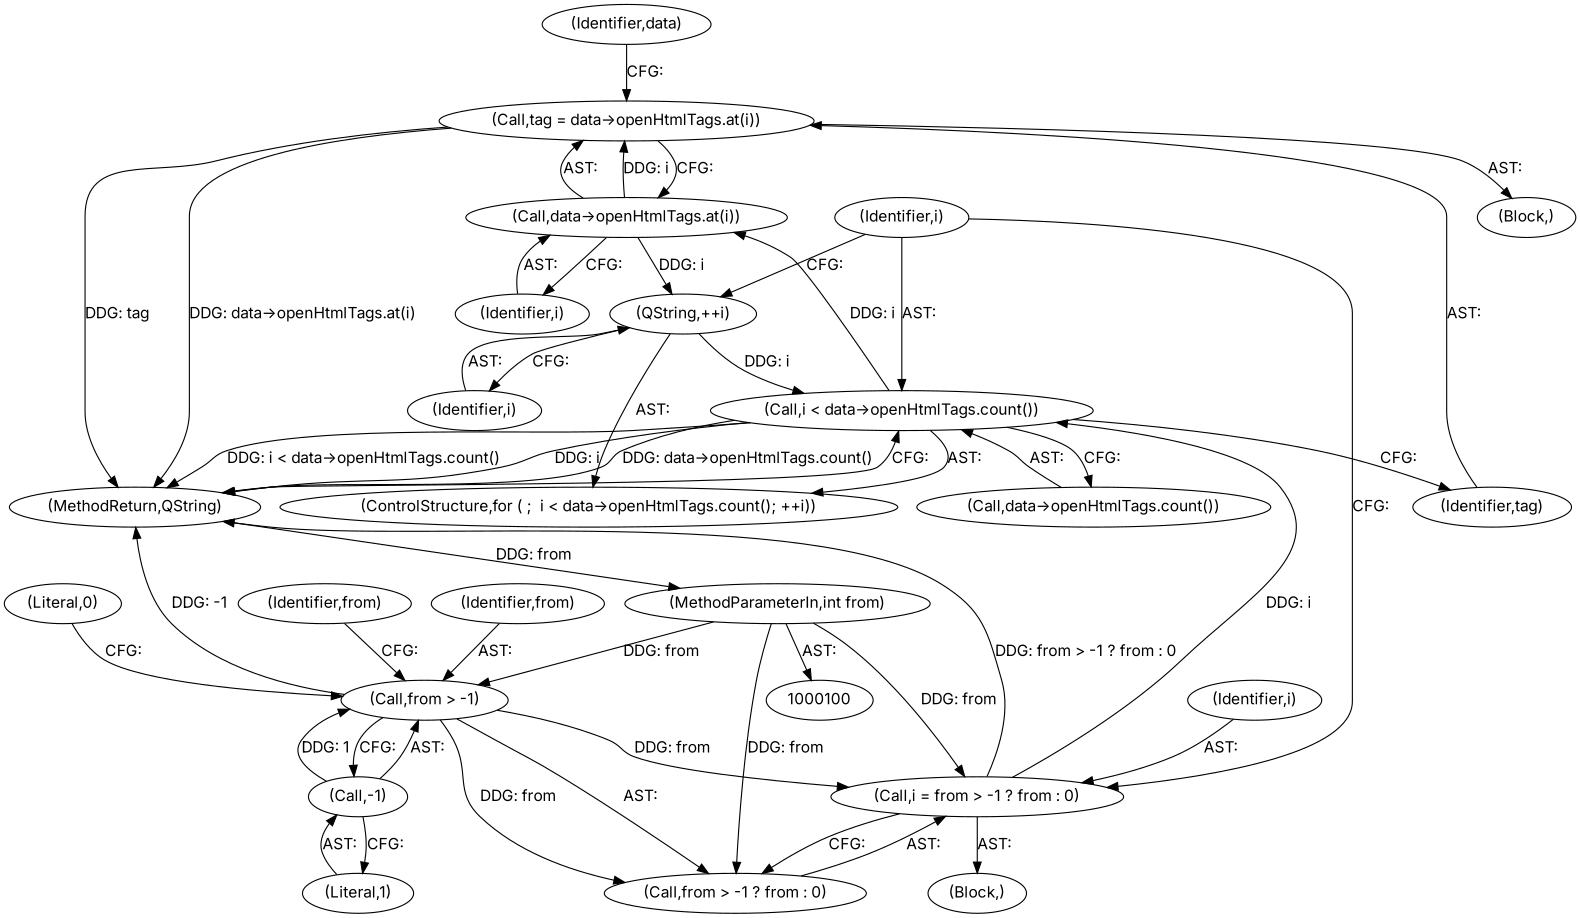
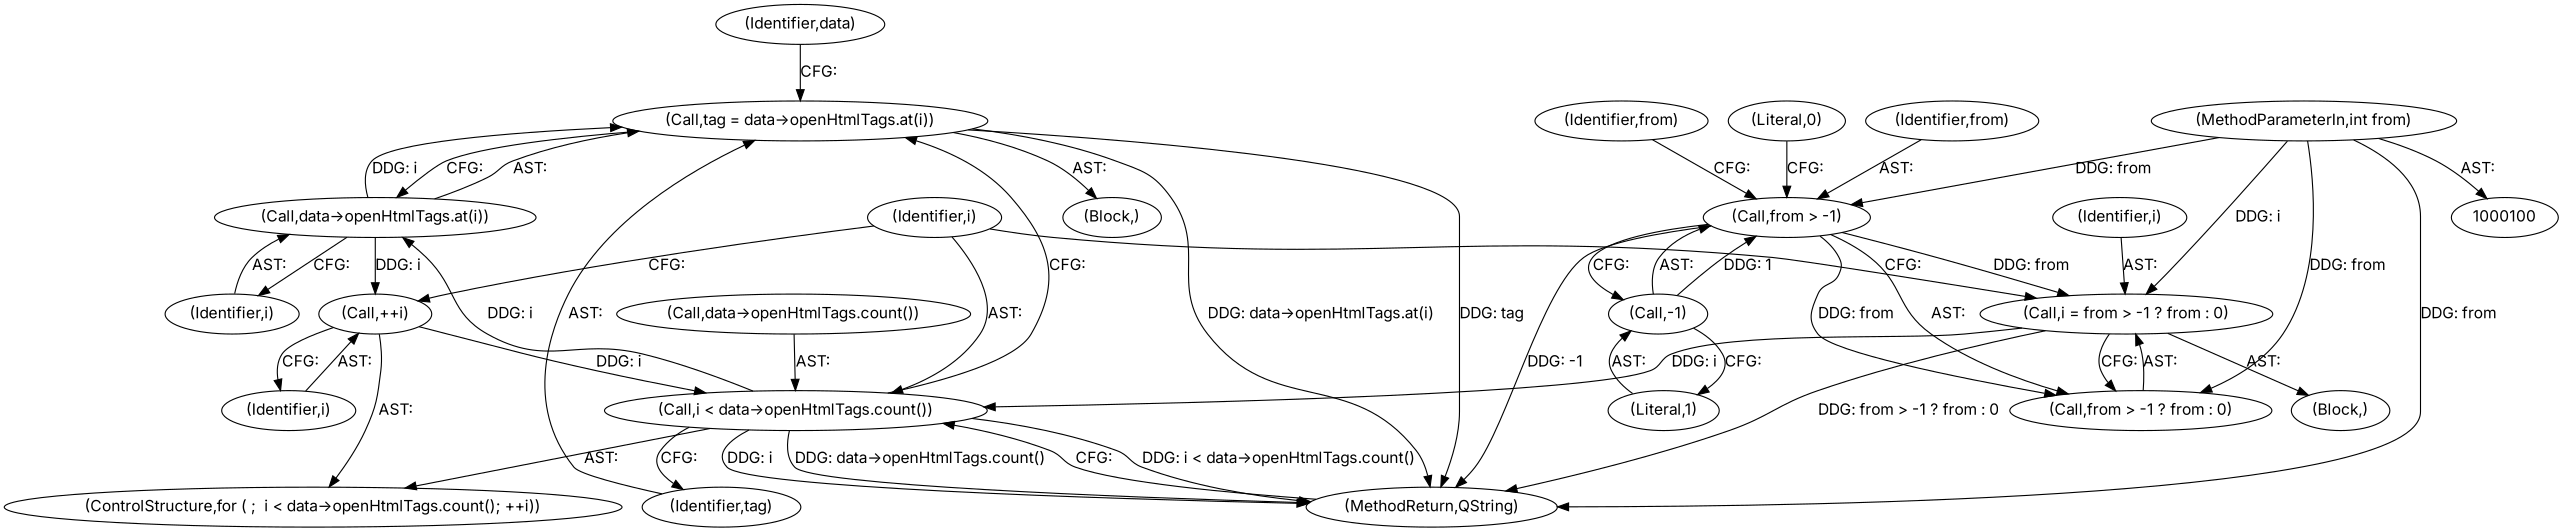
(683, 314) -> (375, 314)
(1055, 441) -> (1048, 285)
(446, 554) -> (2154, 485)
(959, 700) -> (2259, 218)
